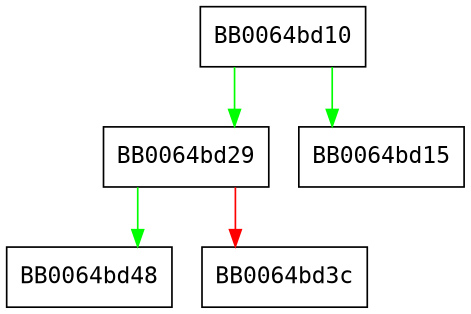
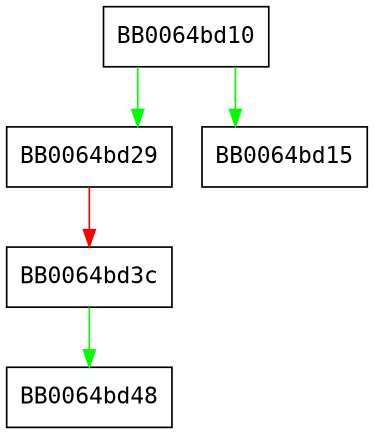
(138, 208) -> (89, 329)
